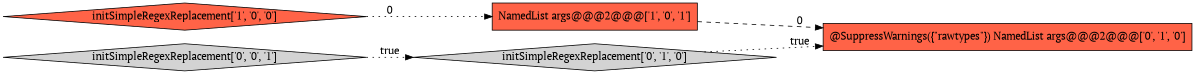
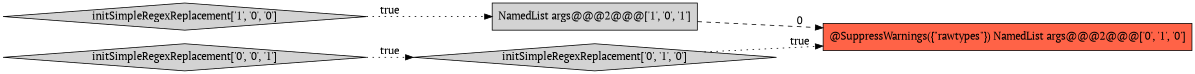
(390, 11) -> (390, 11)
(185, 17) -> (185, 17)
(595, 17) -> (595, 17)
